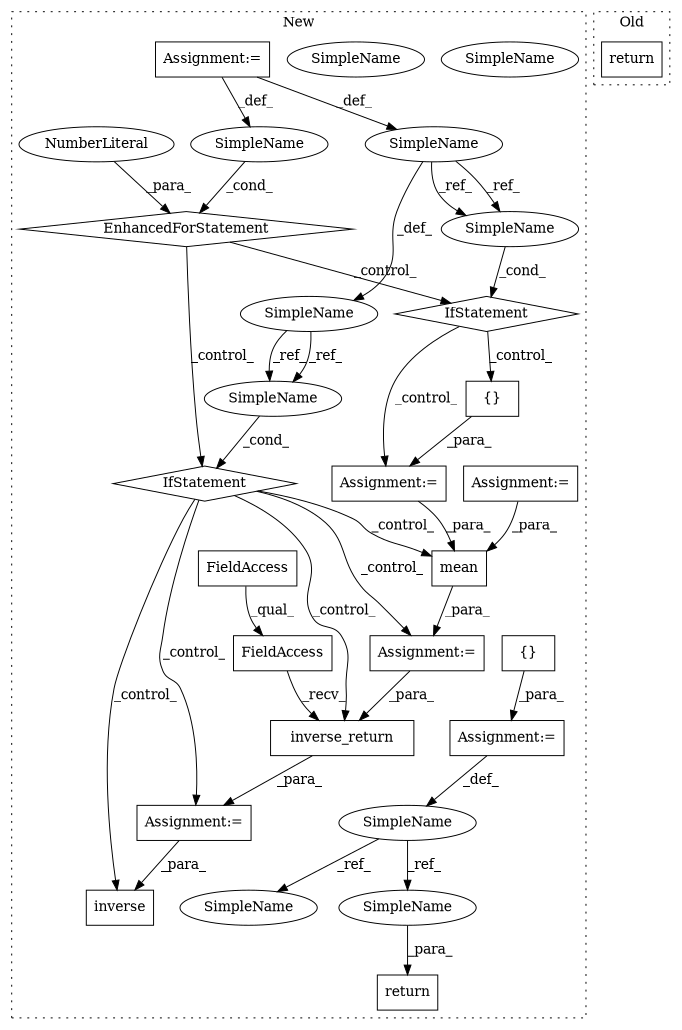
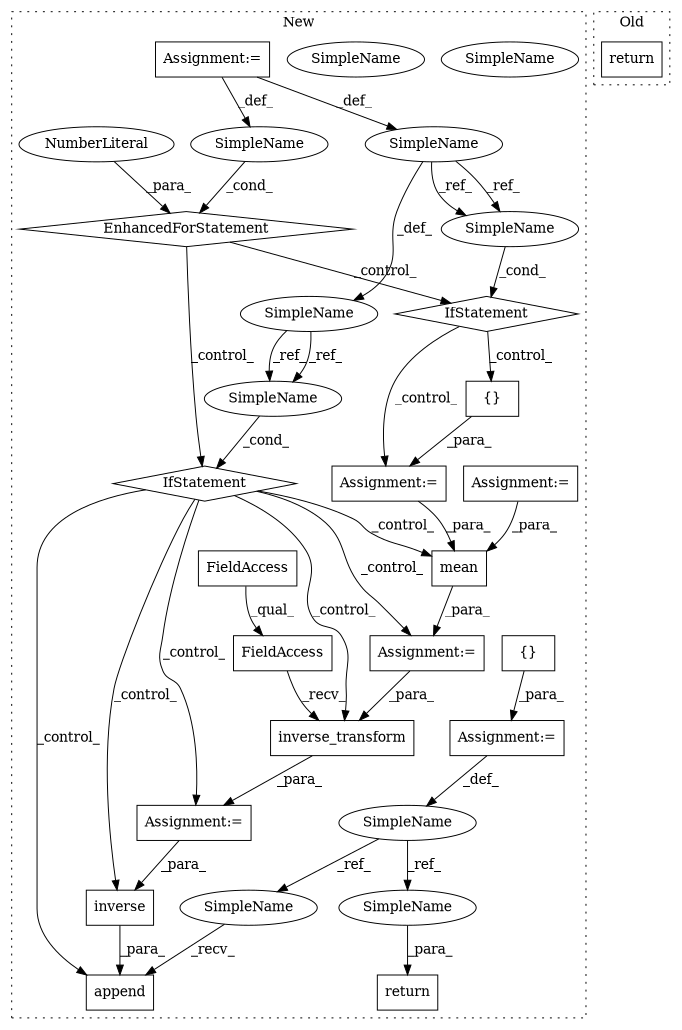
(342, 738) -> (342, 738)
none -> (120, 993)
